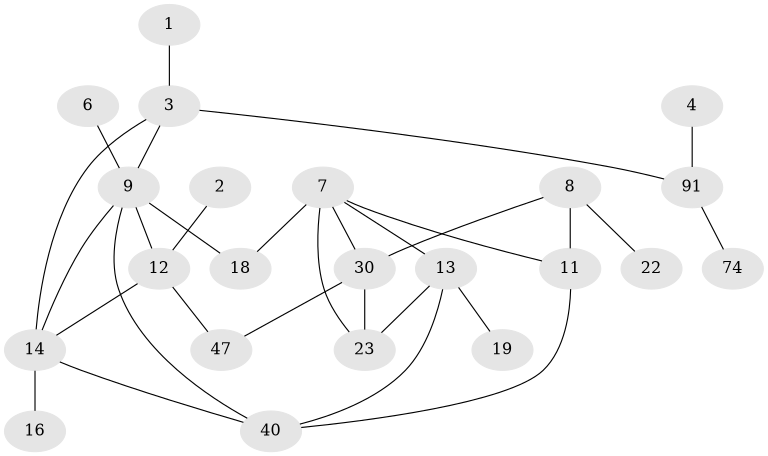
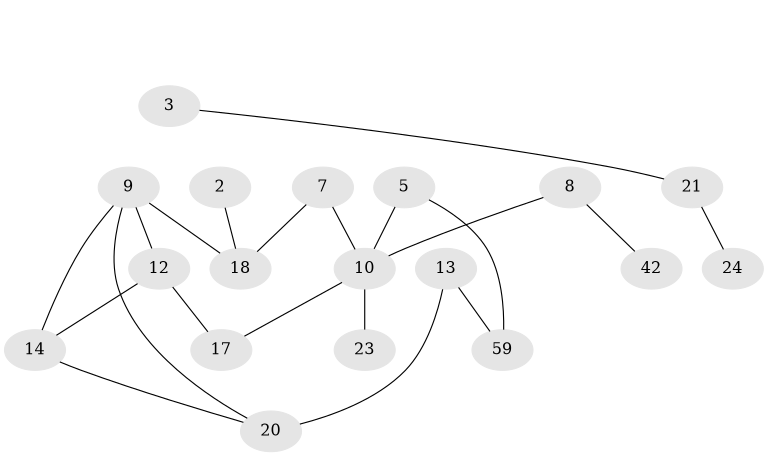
(169, 25) -> none
(88, 106) -> none
(692, 106) -> none
(149, 147) -> none
none -> (404, 187)
(692, 187) -> (692, 187)
(64, 209) -> none
(192, 225) -> (230, 228)
(385, 228) -> none
(365, 269) -> (365, 269)
(570, 269) -> none
(652, 269) -> (652, 269)
(733, 269) -> (733, 269)
(320, 274) -> none
(405, 309) -> none
(221, 350) -> (221, 350)
(502, 350) -> (502, 350)
(35, 431) -> none
(271, 431) -> (271, 431)
